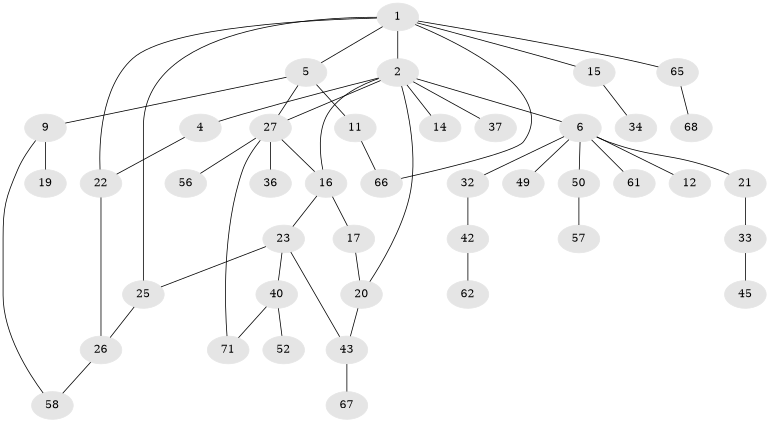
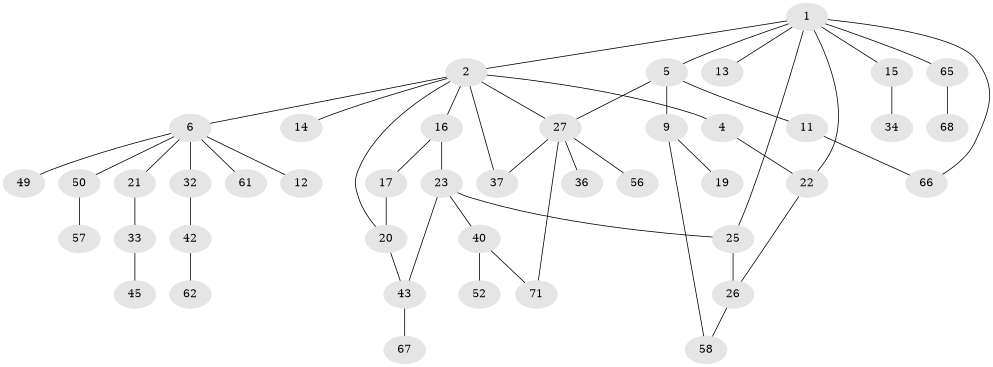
none -> (722, 72)
(298, 156) -> (529, 156)
